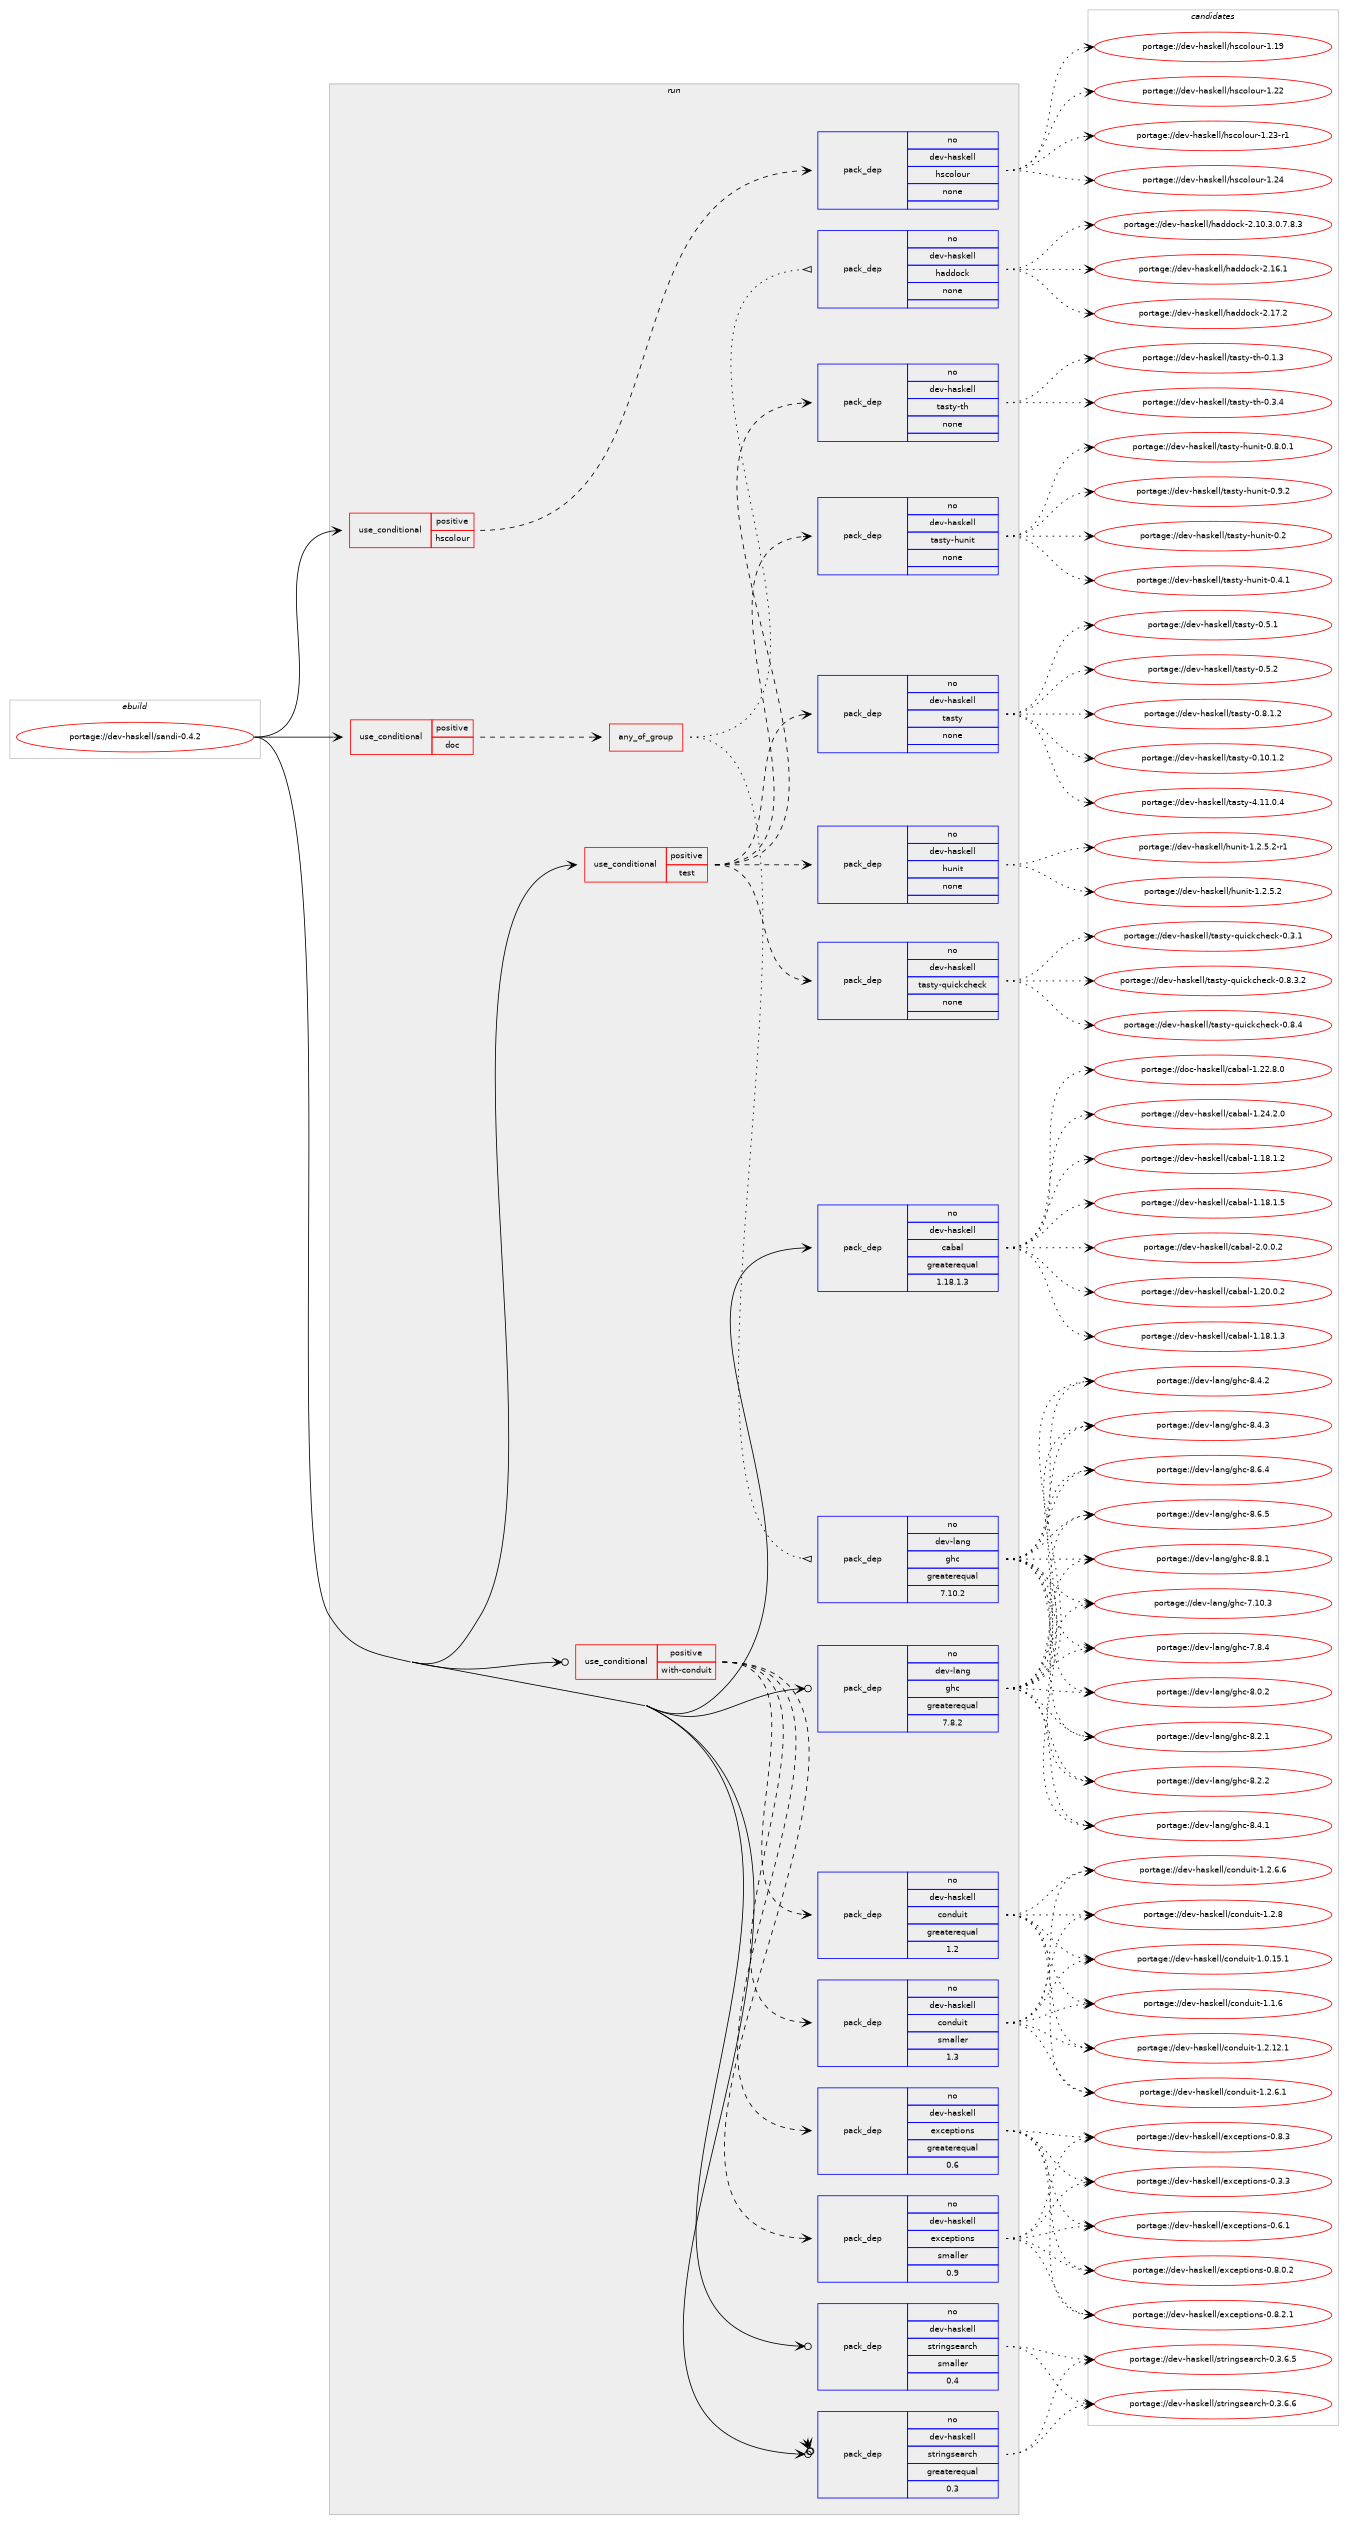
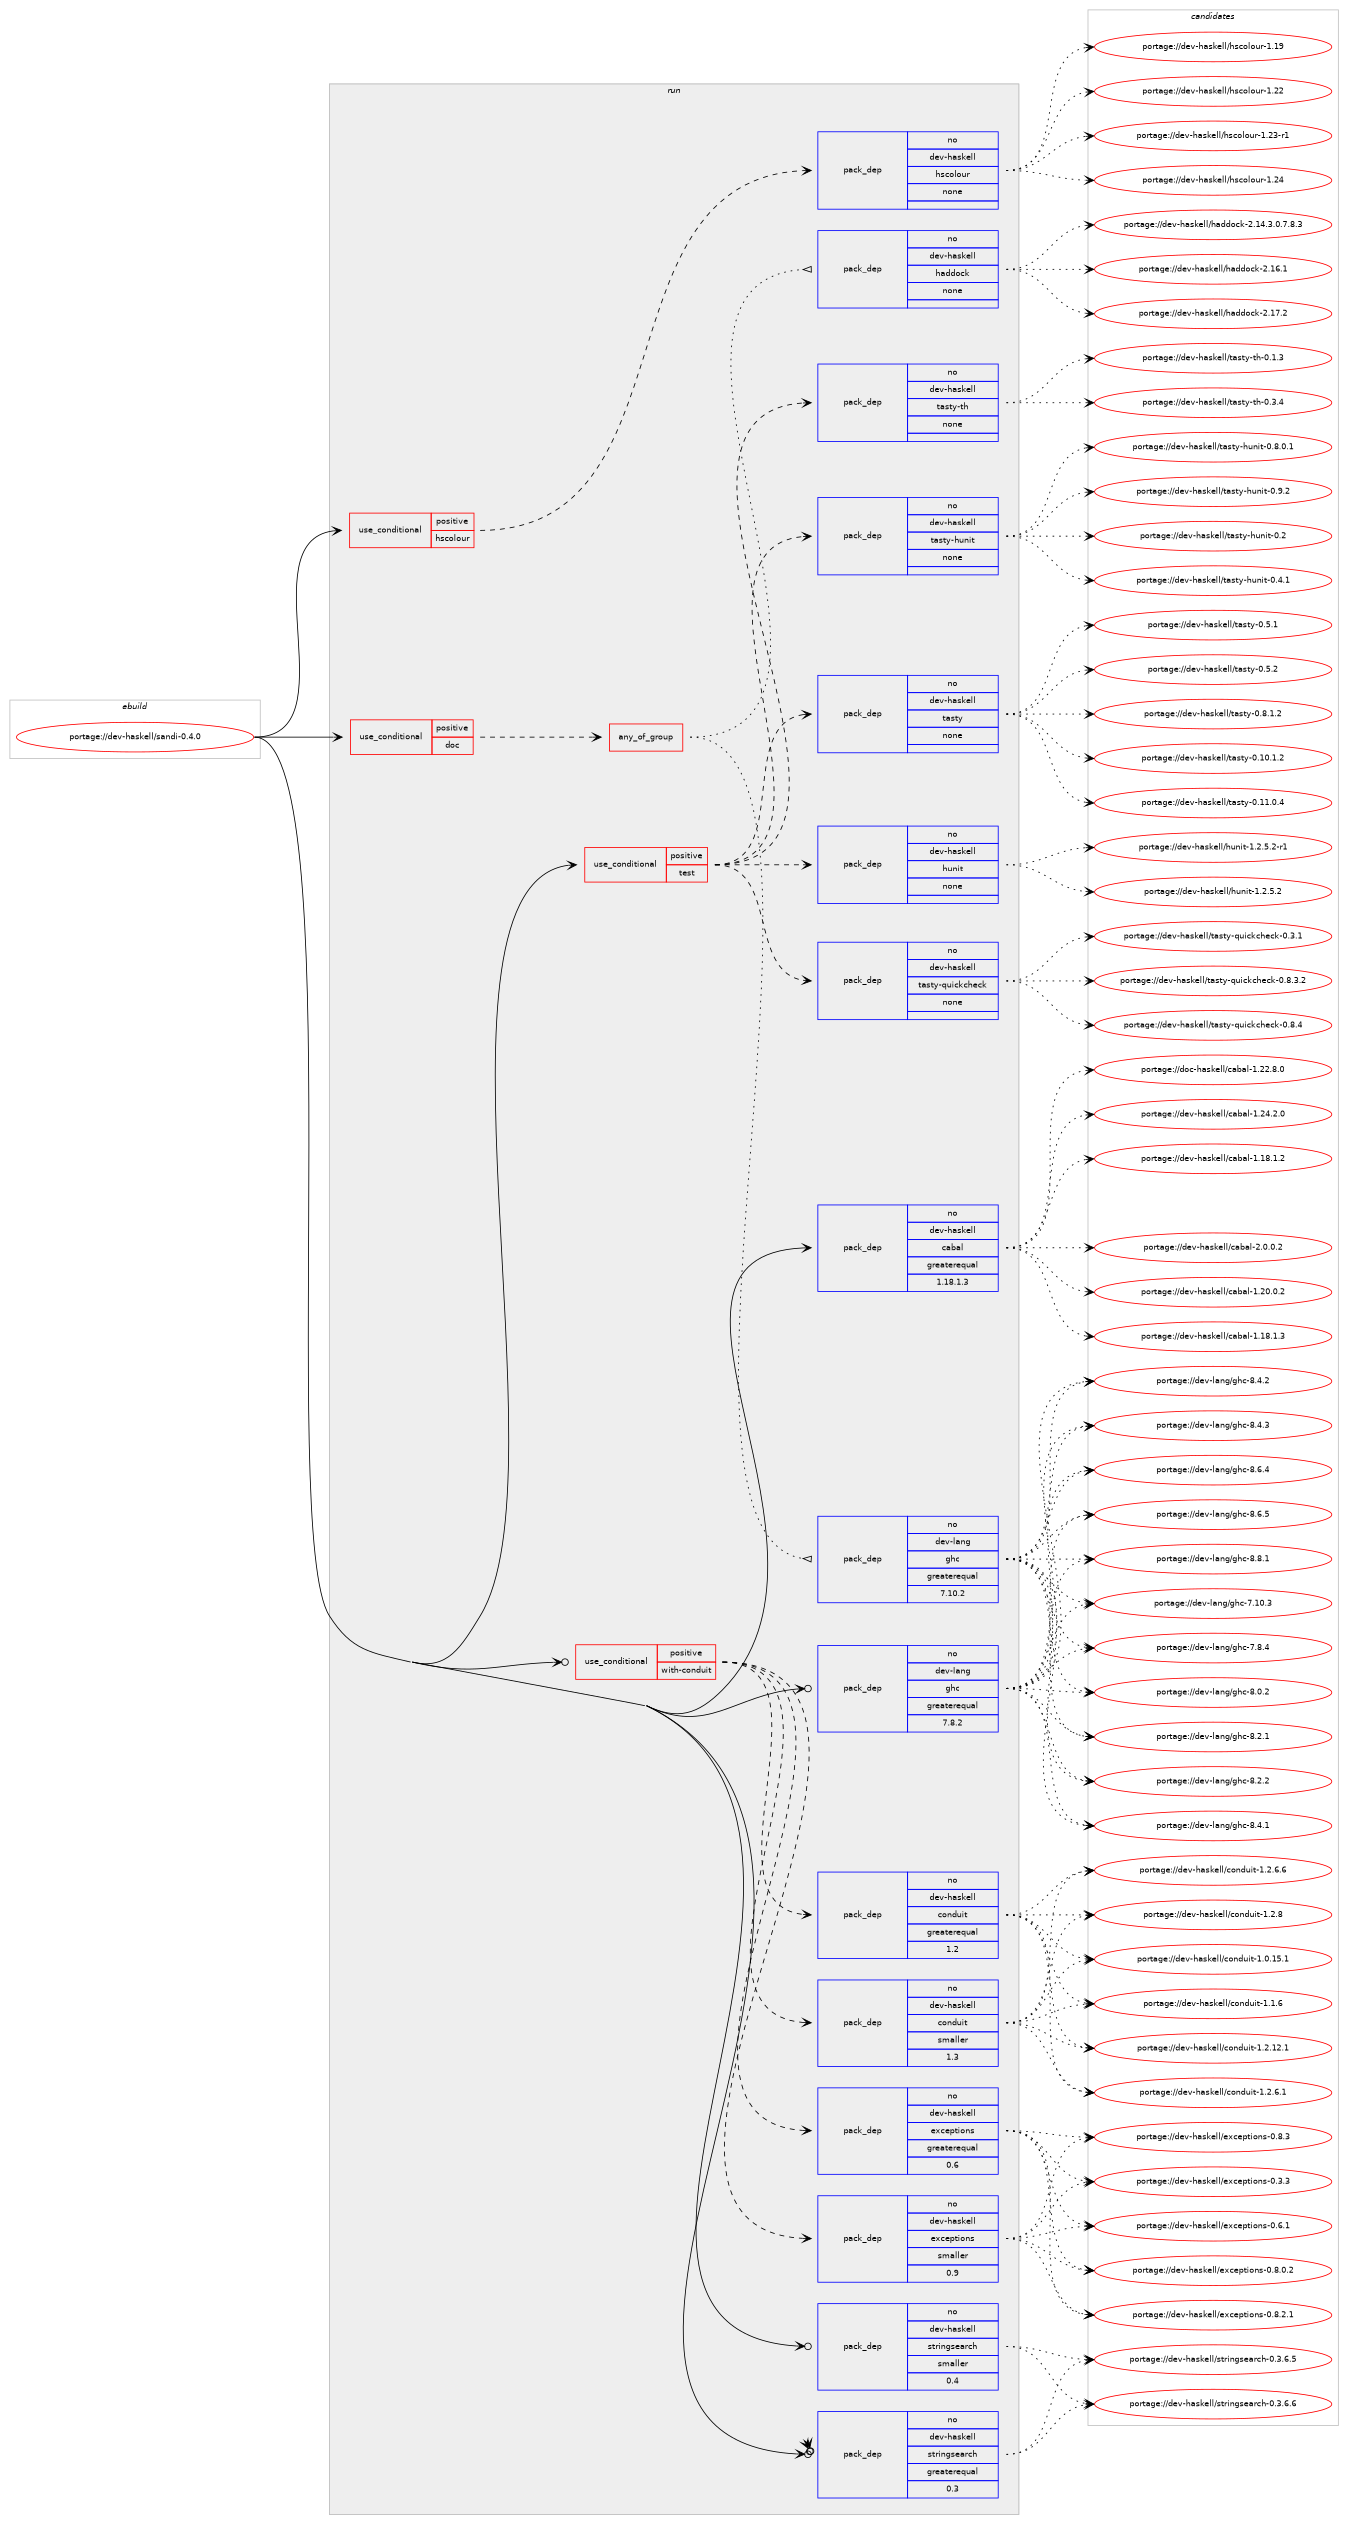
(1213, 225) -> (1213, 225)
(135, 737) -> (135, 737)
(1213, 803) -> (1213, 803)
(1213, 1203) -> none
